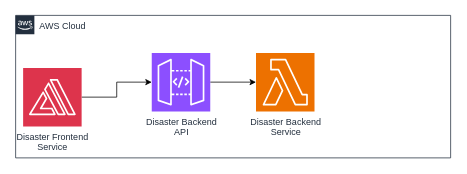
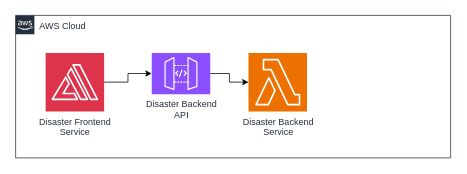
(181, 82) -> (181, 74)
(285, 82) -> (278, 82)
(52, 97) -> (75, 82)
